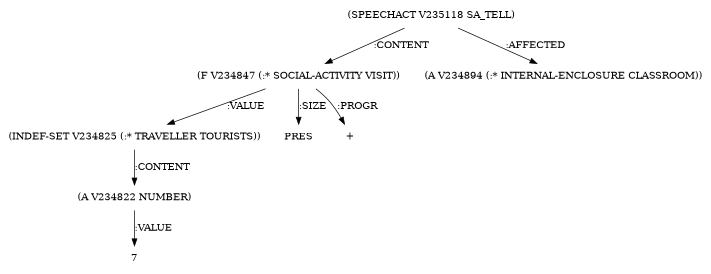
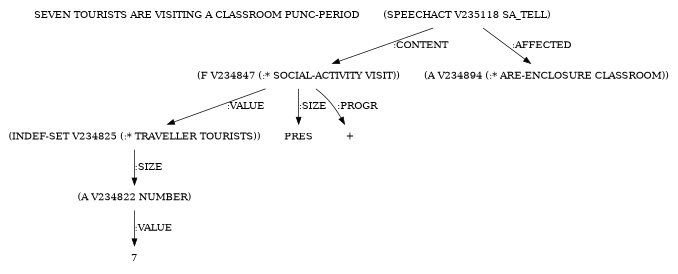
none -> (197, 15)
(563, 76) -> (547, 76)
(162, 167) -> (148, 167)
